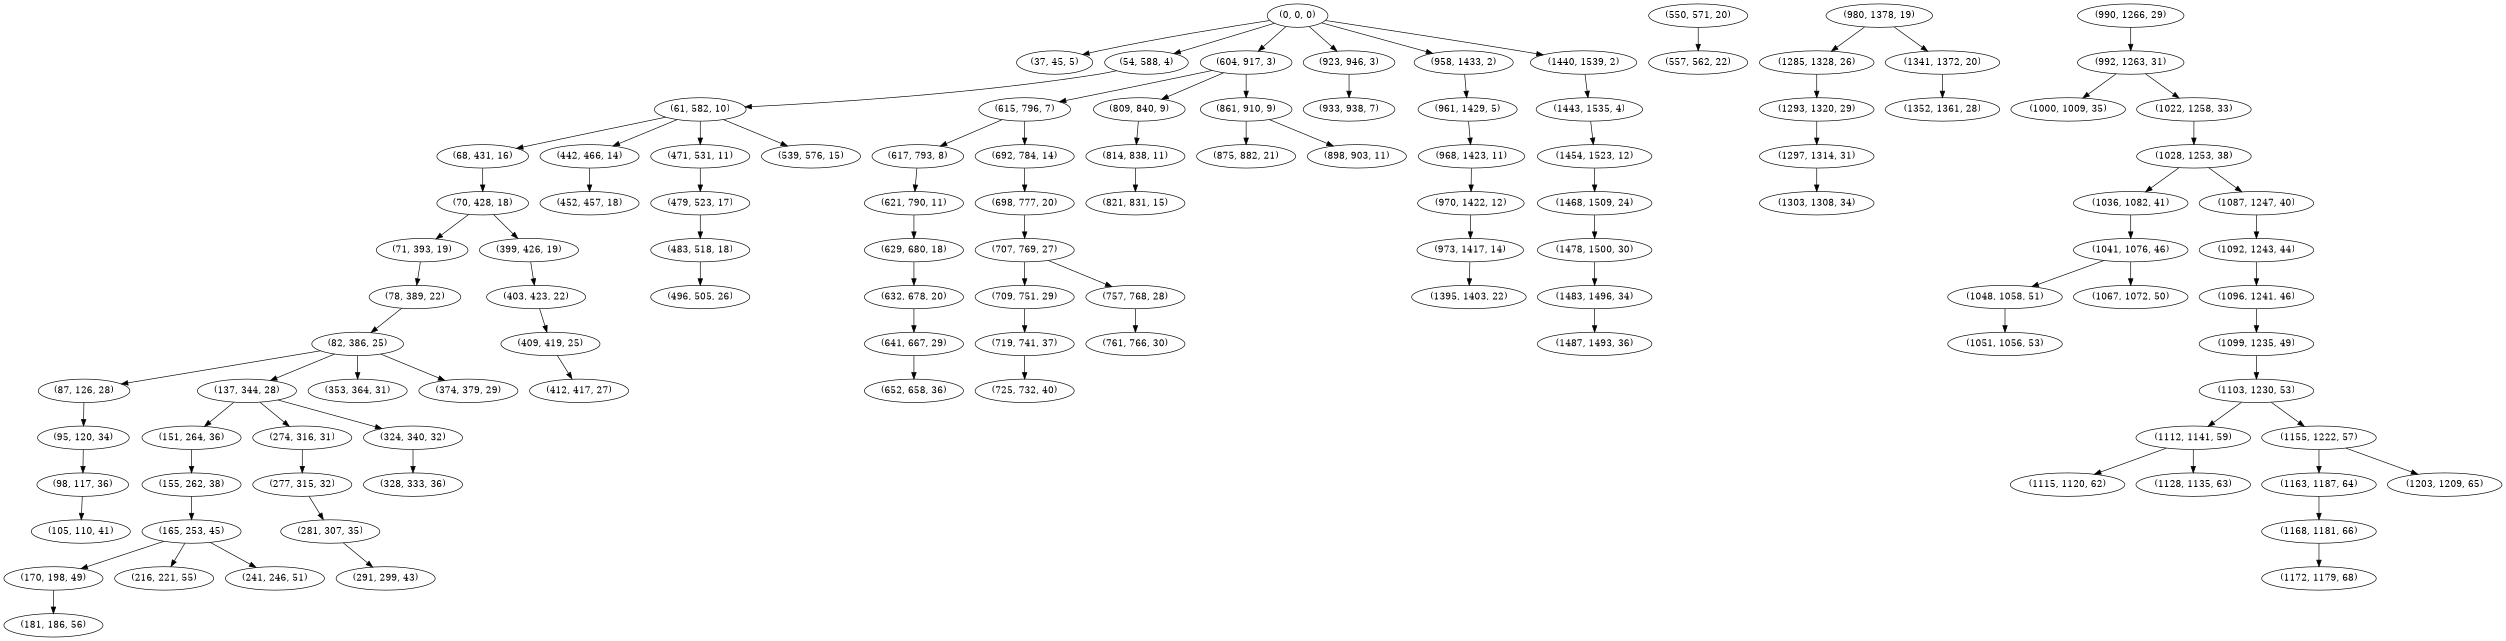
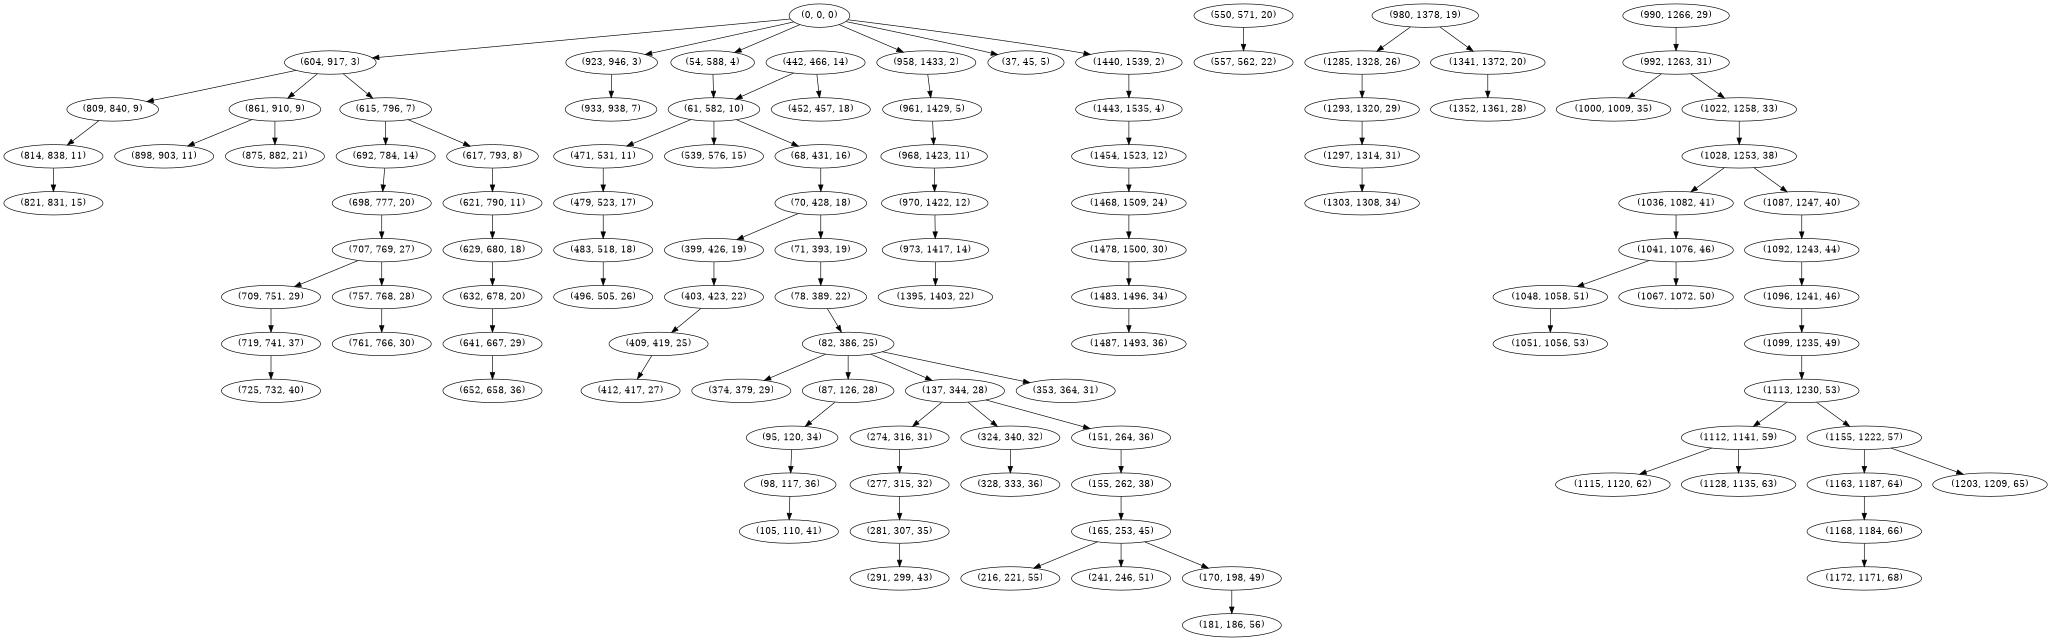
(648, 132) -> (768, 85)
(2256, 391) -> (1802, 391)
(2319, 532) -> (1864, 532)
(2319, 578) -> (1864, 578)
